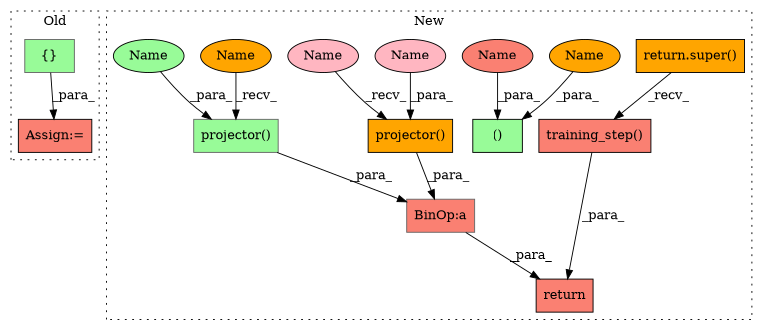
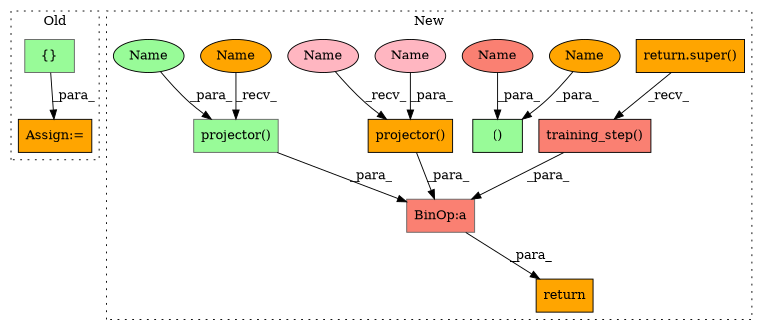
(55, 136) -> (55, 136)
(581, 211) -> (522, 174)
(565, 296) -> (565, 296)
